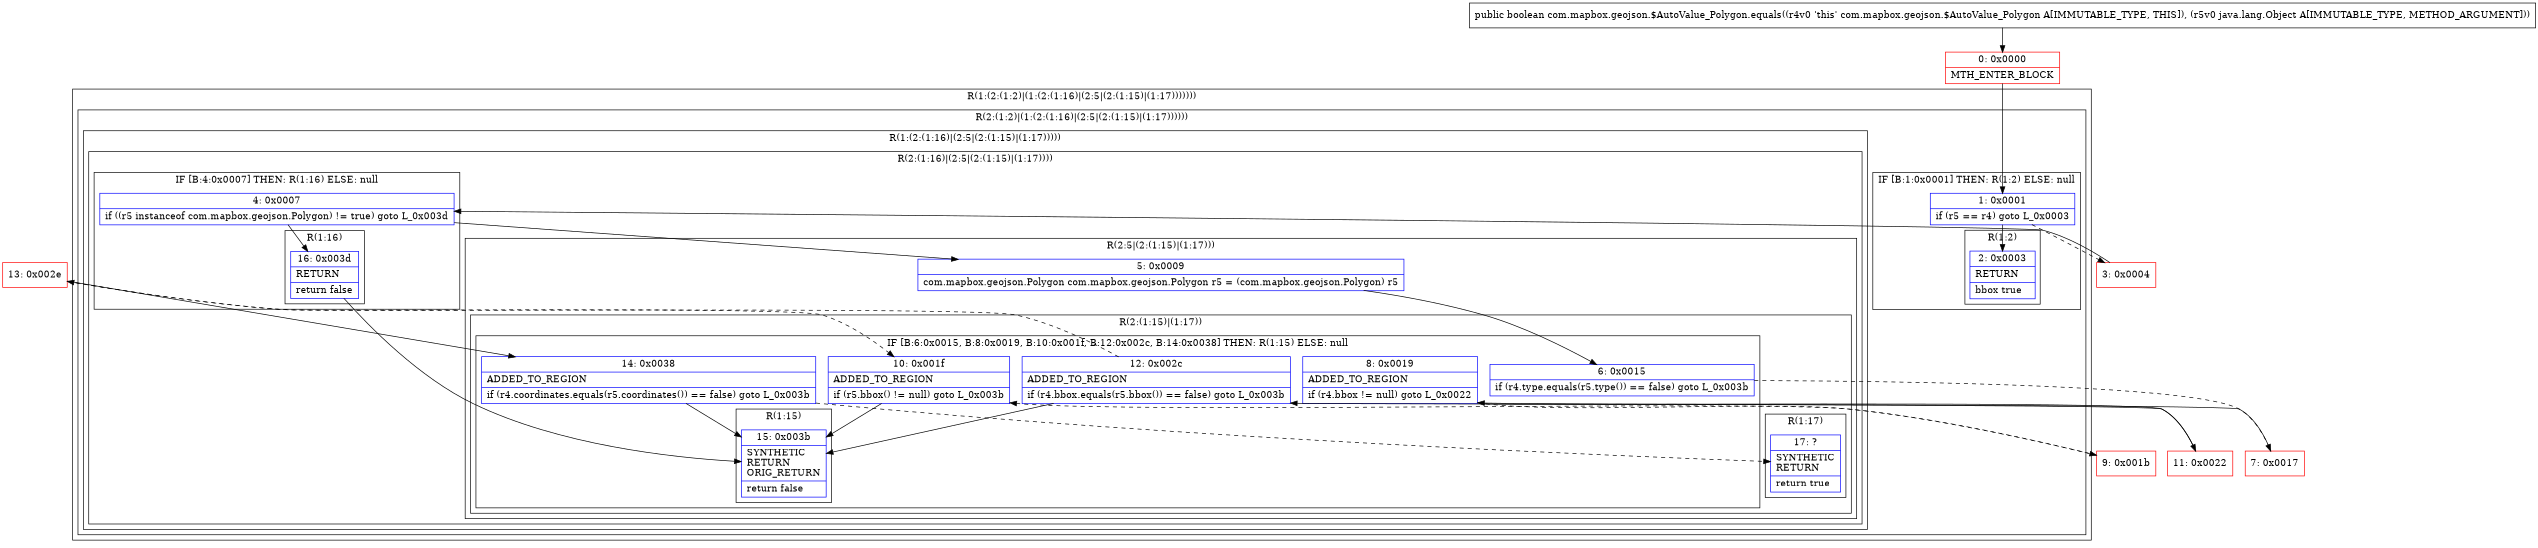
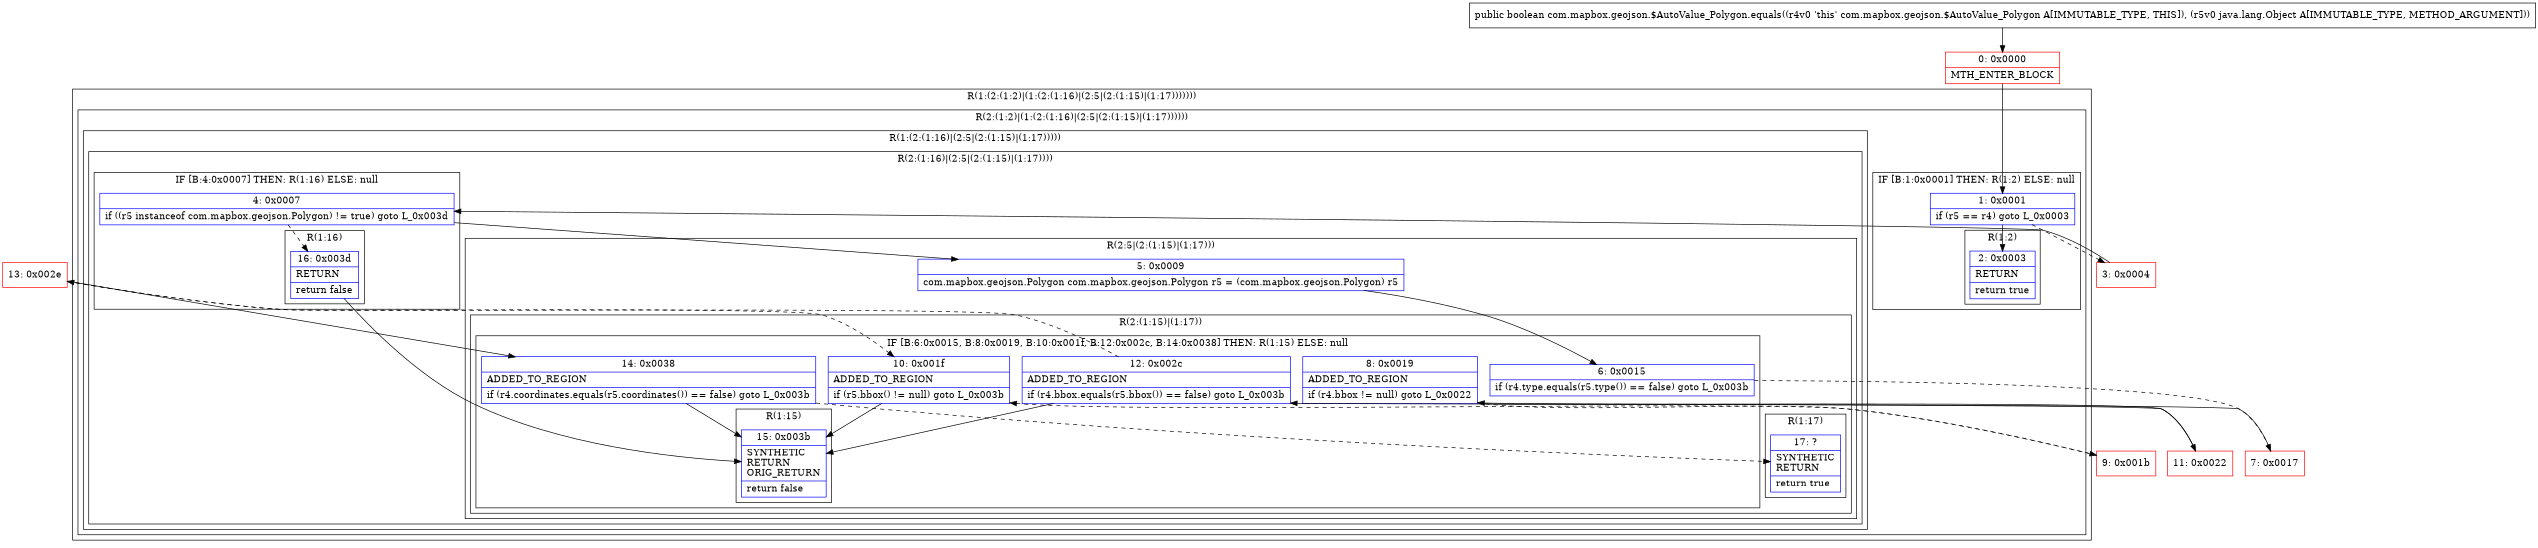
(296, 235) -> (296, 235)
(1999, 290) -> (2003, 290)
